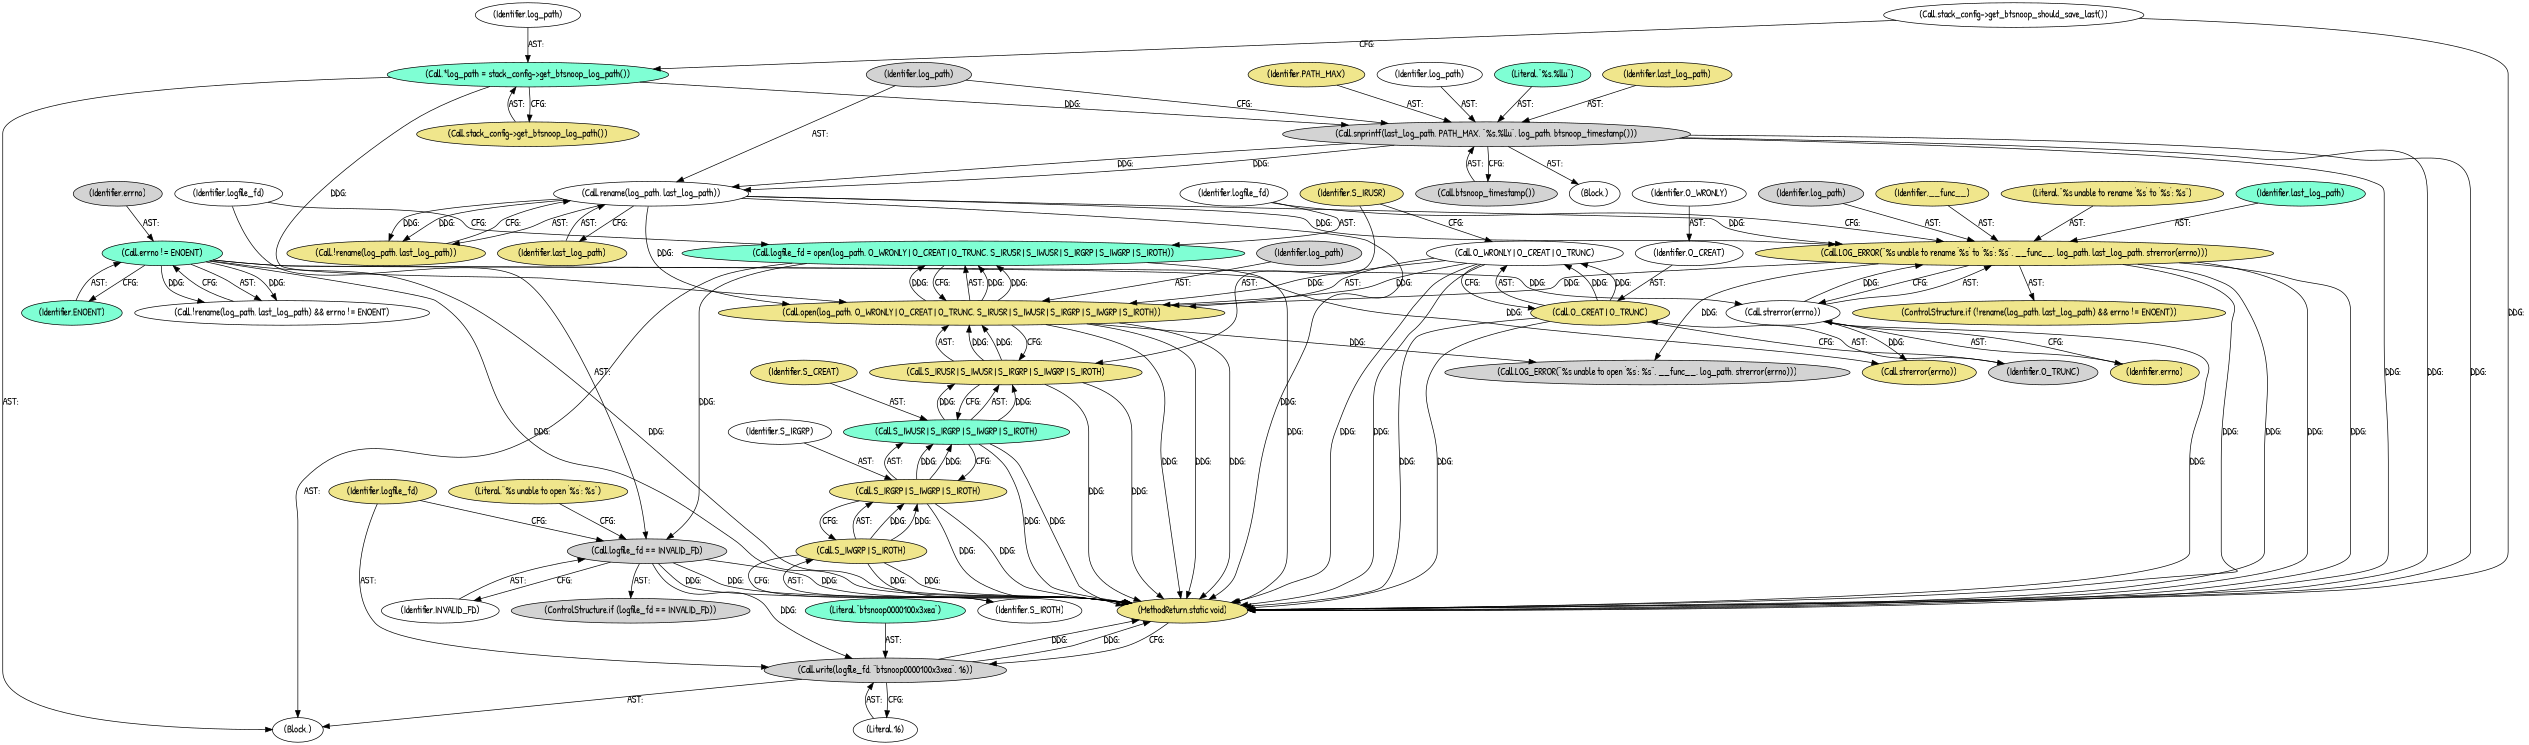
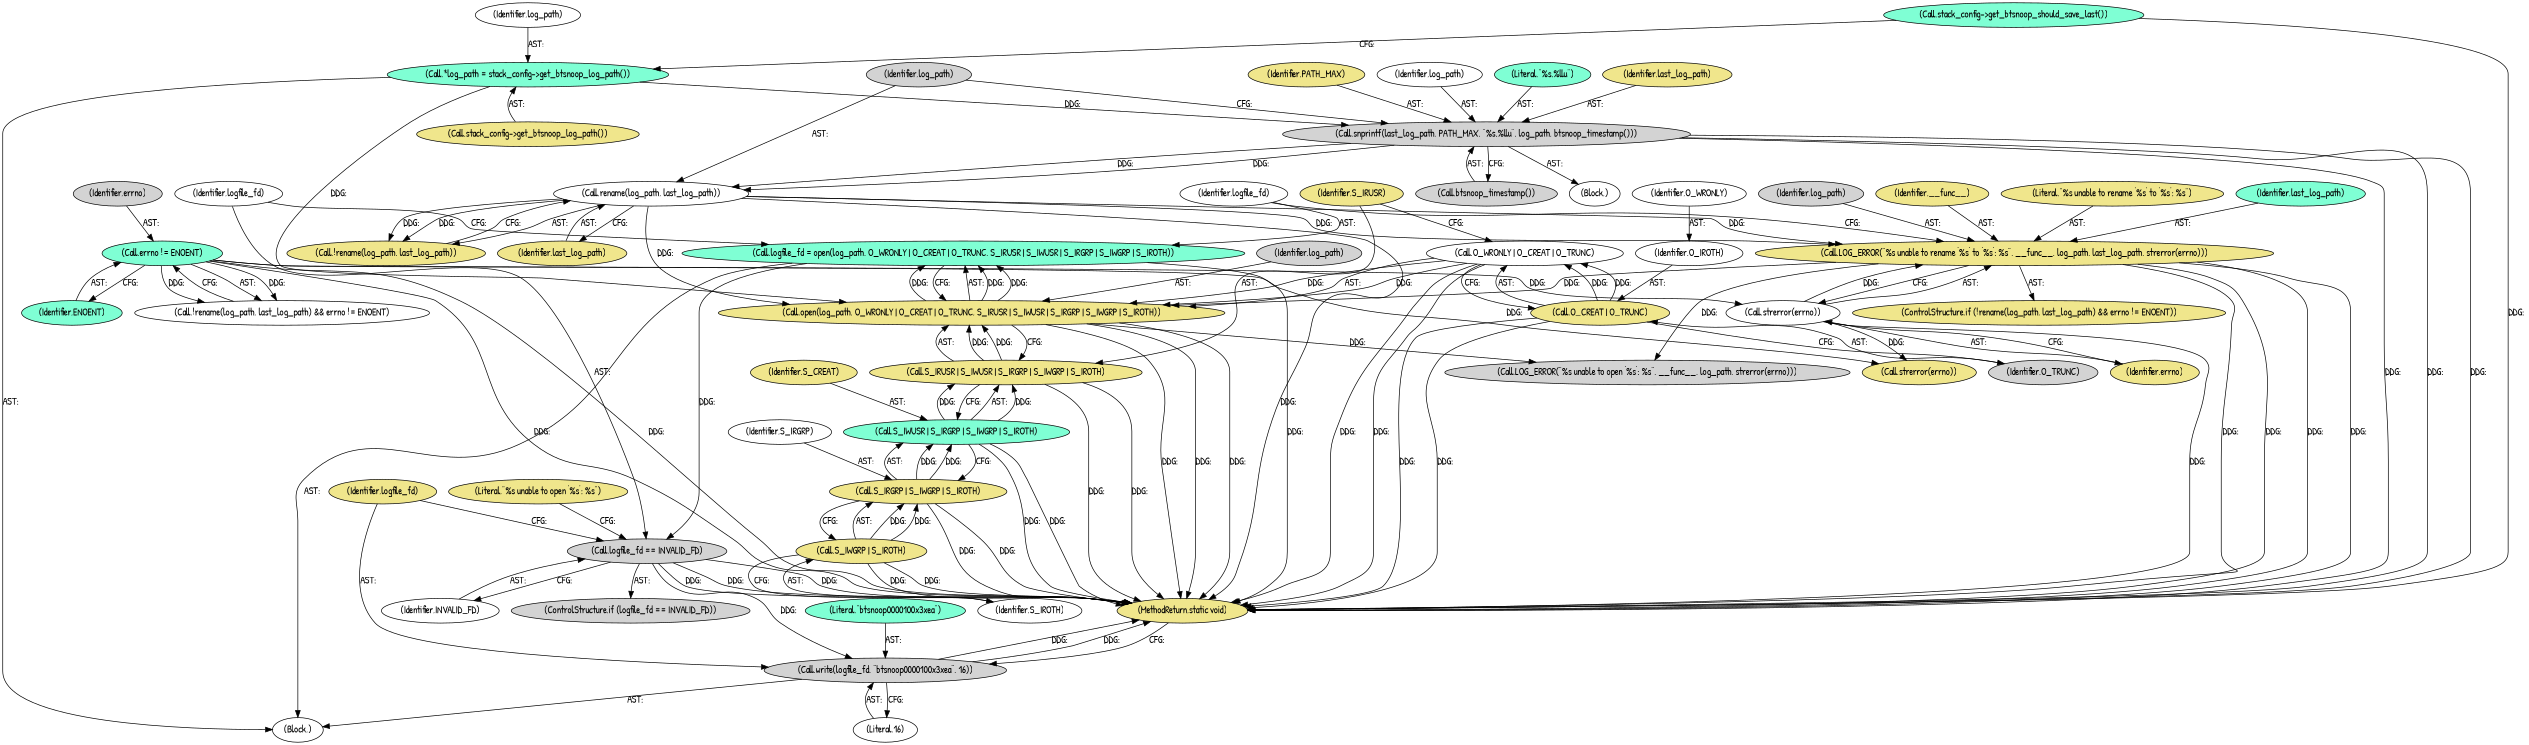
(2014, 15) -> (2014, 15)
(530, 101) -> none
(1689, 253) -> (1689, 253)
